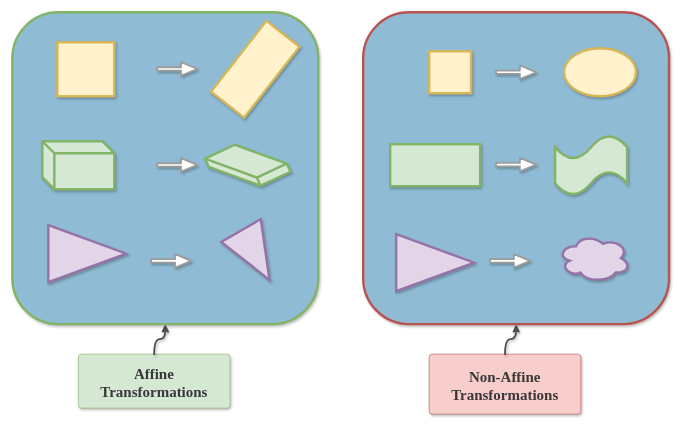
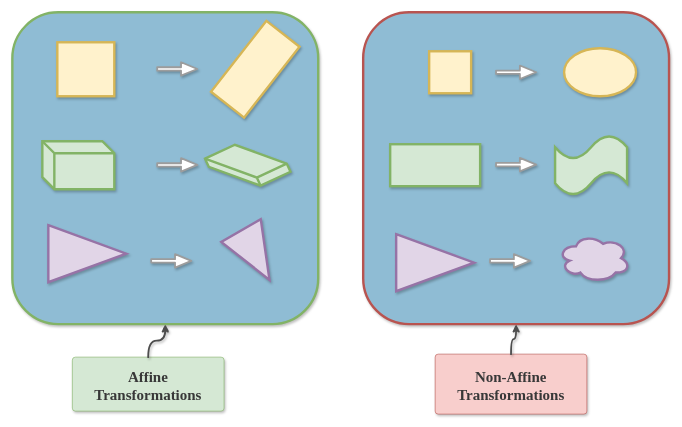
(154, 381) -> (148, 384)
(505, 384) -> (511, 384)
